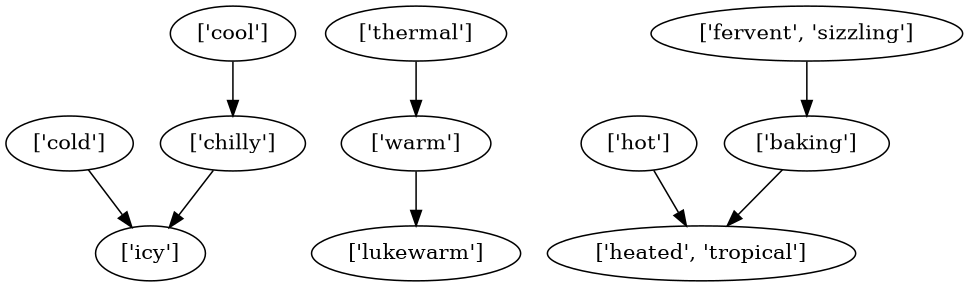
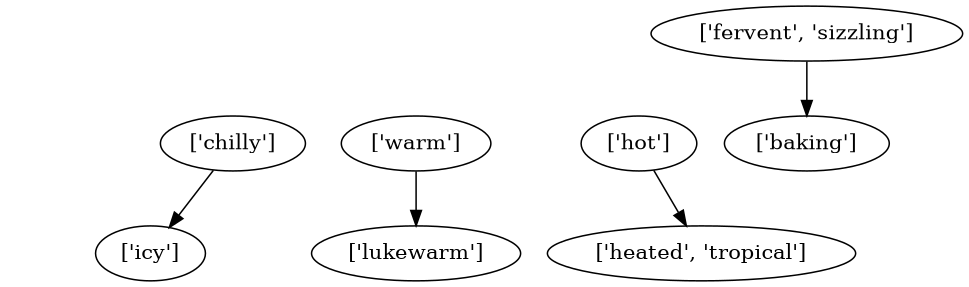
(233, 34) -> none
(416, 34) -> none
(70, 143) -> none
(760, 192) -> none
